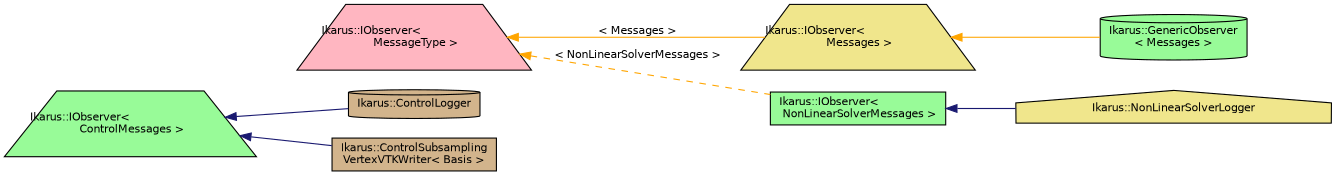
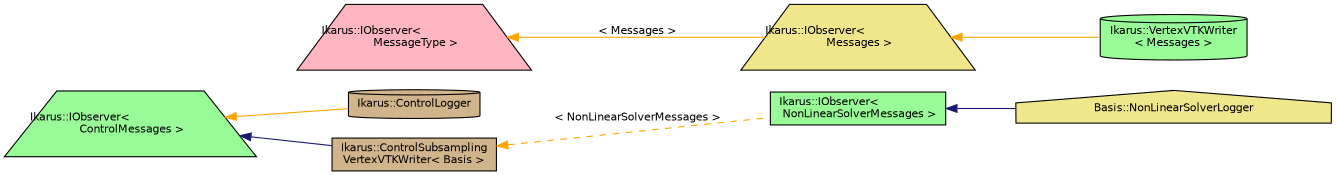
(1174, 37) -> (1174, 37)
(650, 75) -> (639, 131)
(1174, 108) -> (1174, 108)
(292, 113) -> (292, 113)
